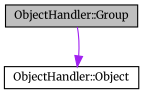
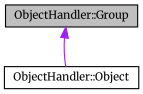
(79, 41) -> (64, 52)
